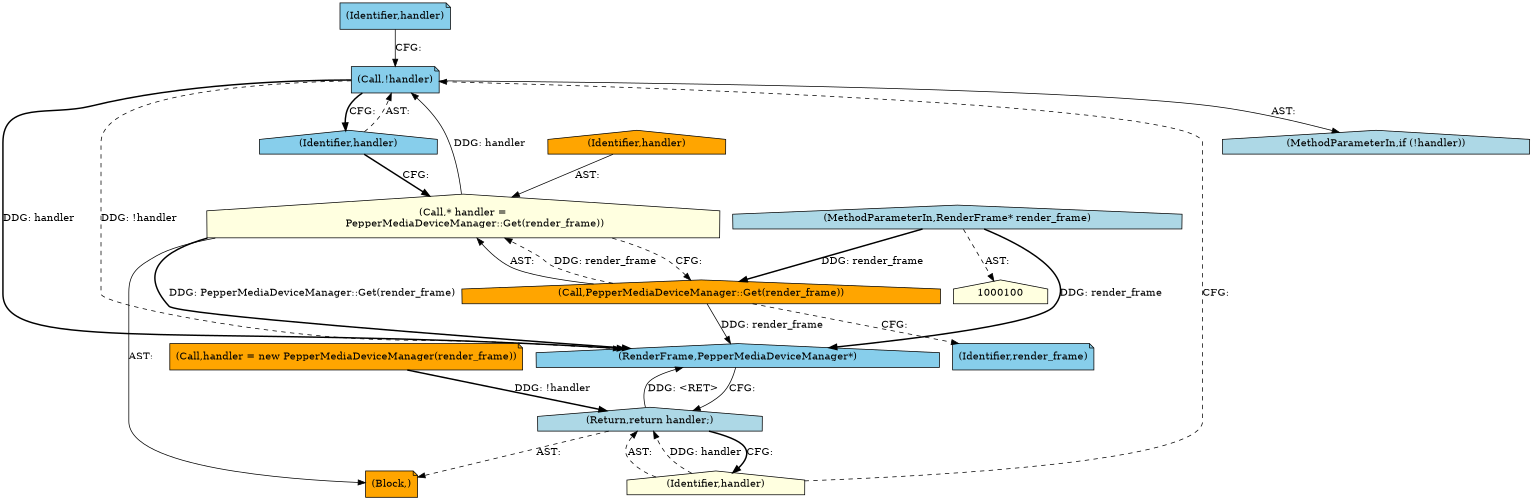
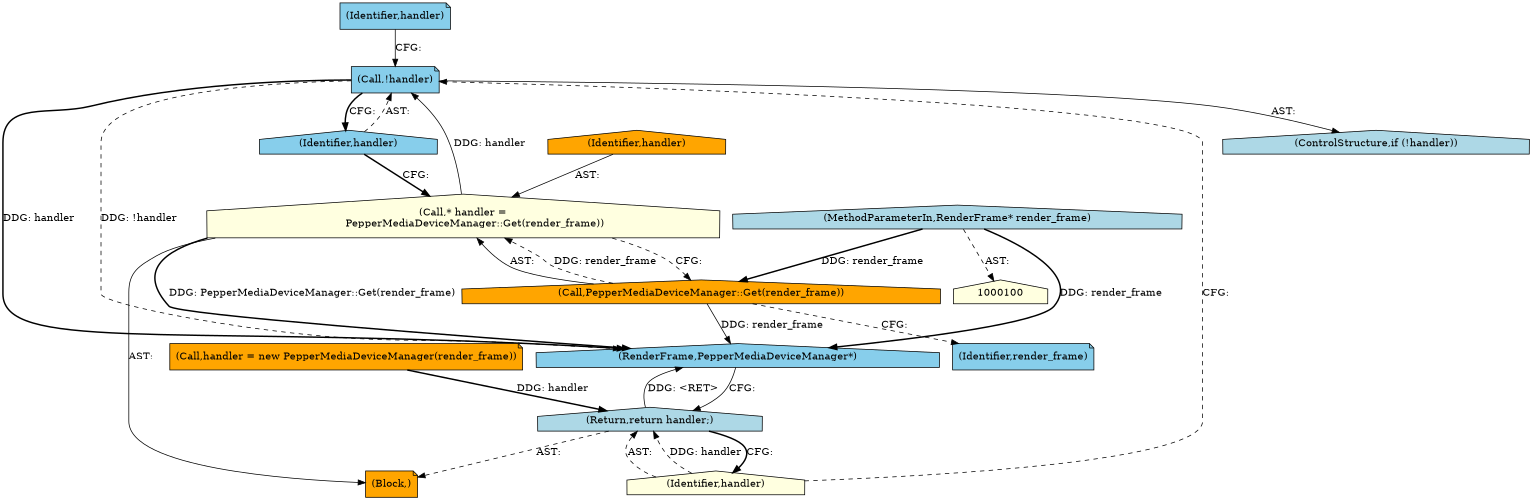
(1376, 143) -> (1376, 143)
(553, 389) -> (553, 389)
